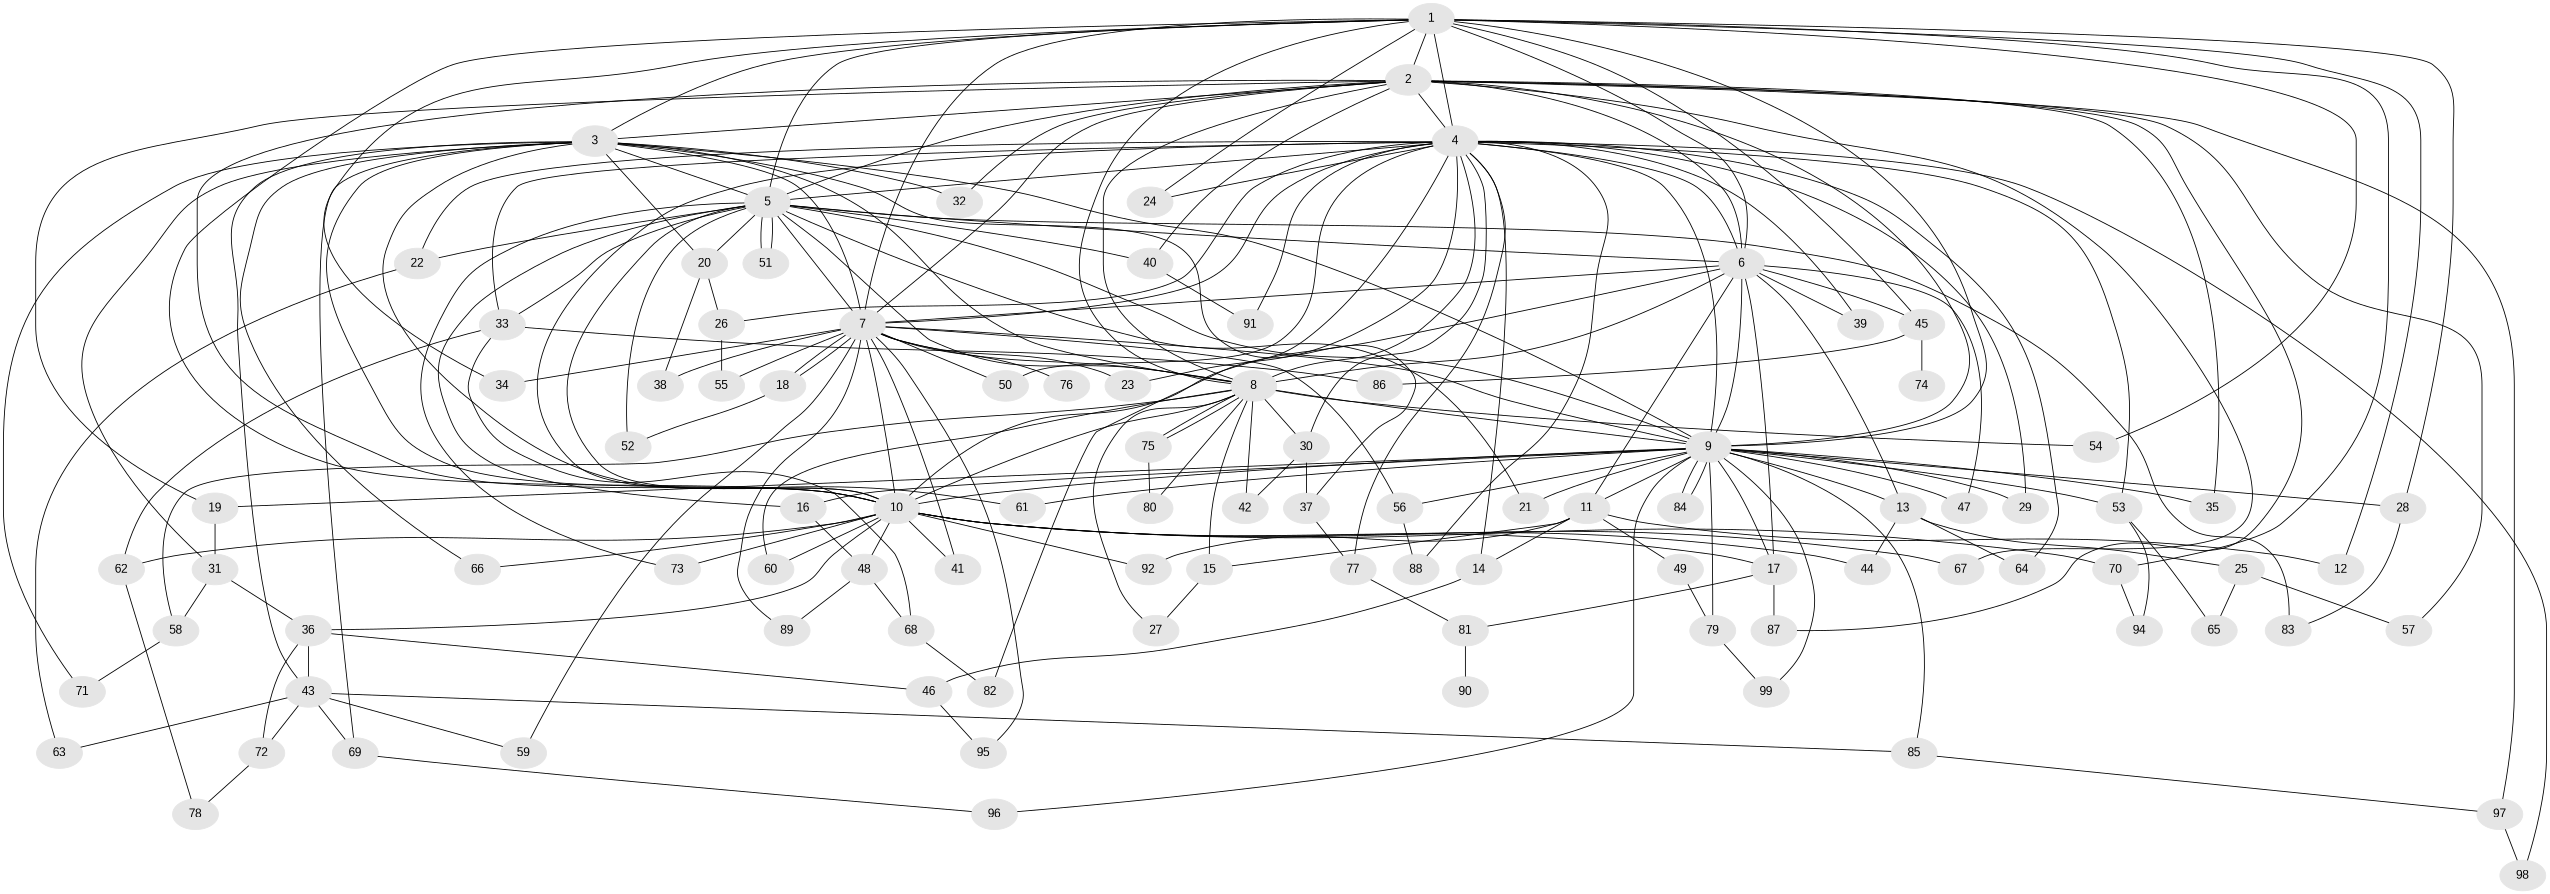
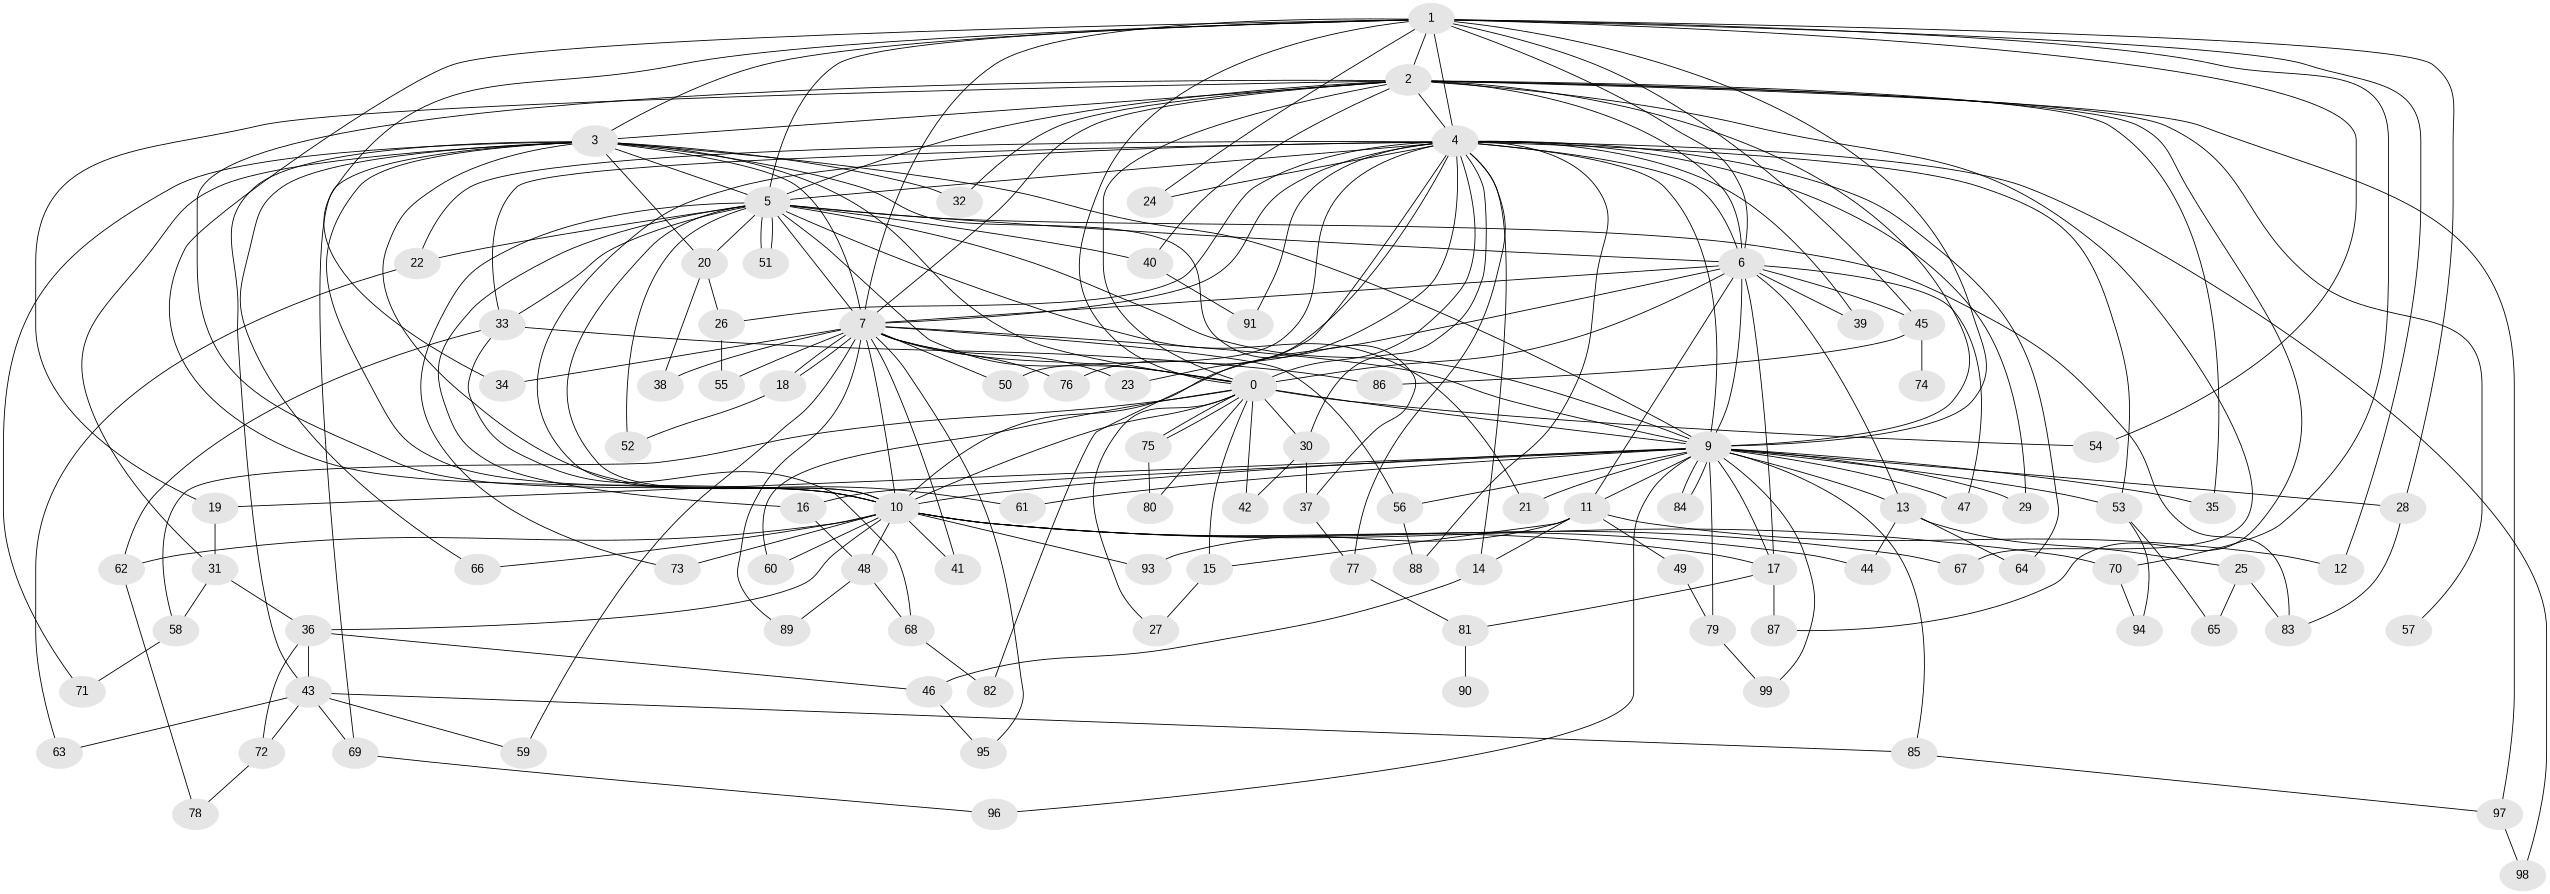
none -> (1367, 269)
(1254, 386) -> (1254, 386)
(1148, 570) -> (1148, 570)
(2325, 600) -> (2265, 600)
